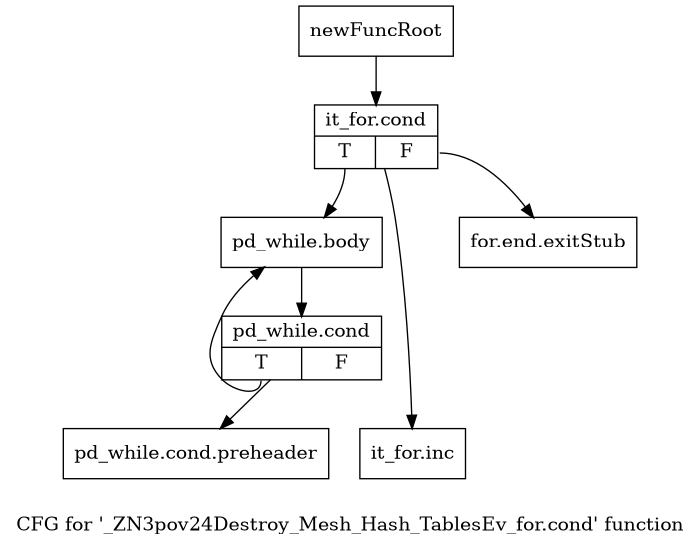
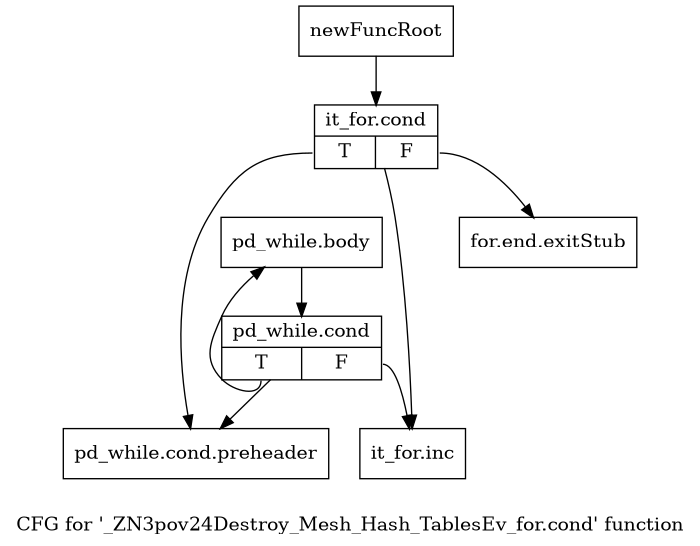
(341, 188) -> (194, 250)
none -> (400, 387)
